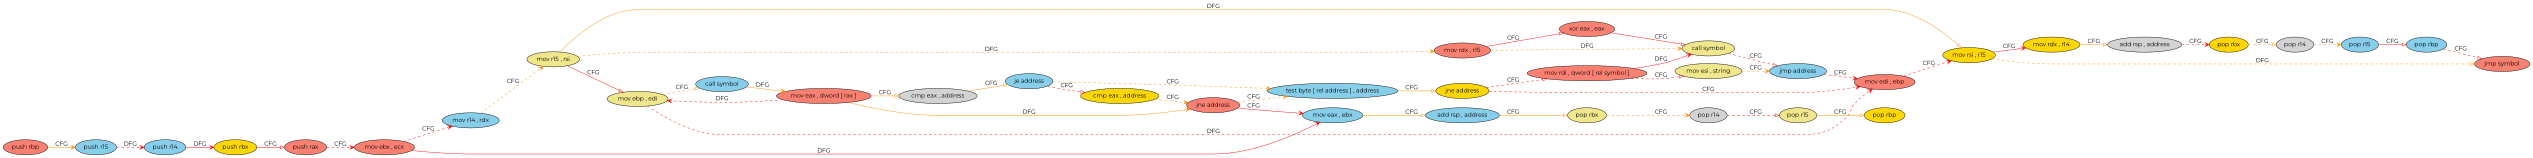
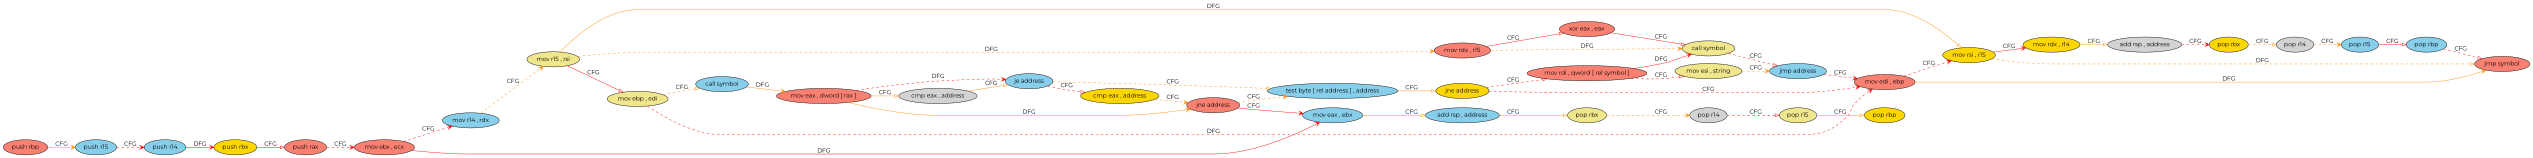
none -> (2199, 82)
(1160, 85) -> (1160, 85)
(727, 102) -> (929, 82)
(130, 144) -> (130, 144)
